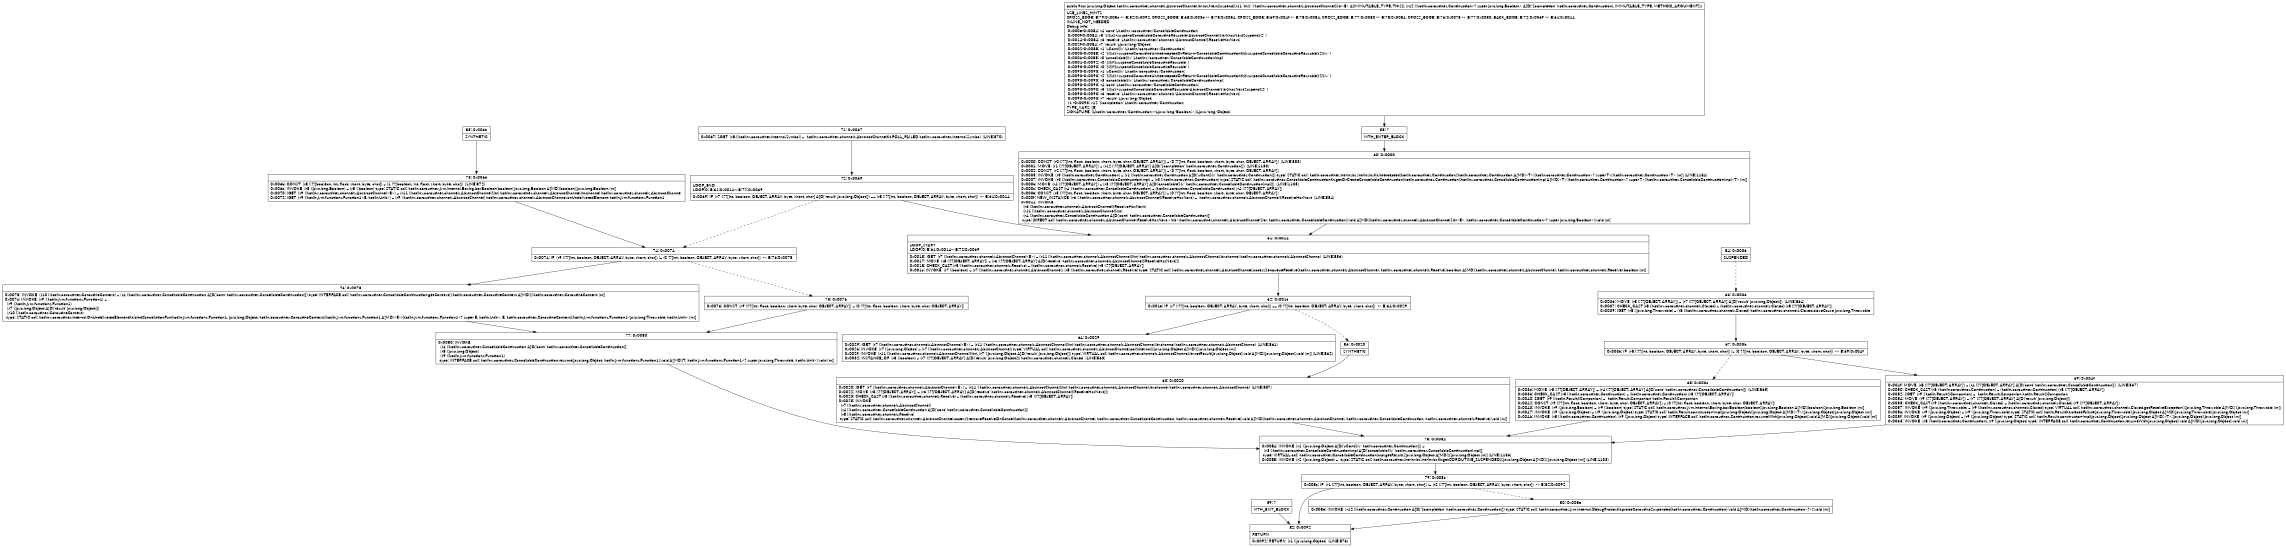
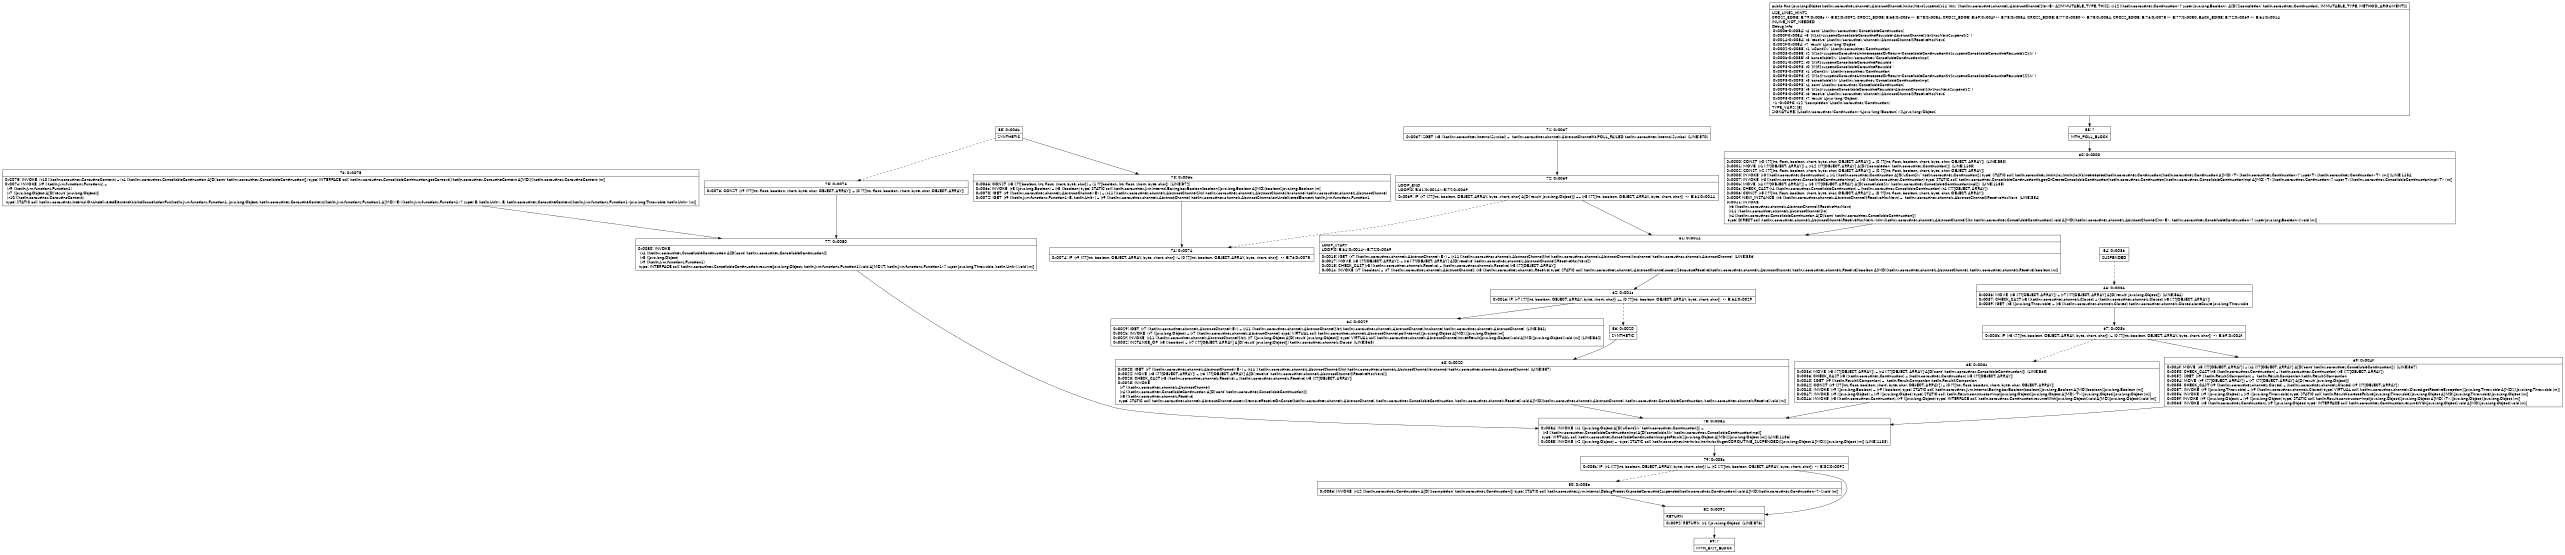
(1384, 137) -> (2090, 137)
(546, 273) -> none
(749, 278) -> (928, 159)
(1283, 518) -> (1714, 531)
